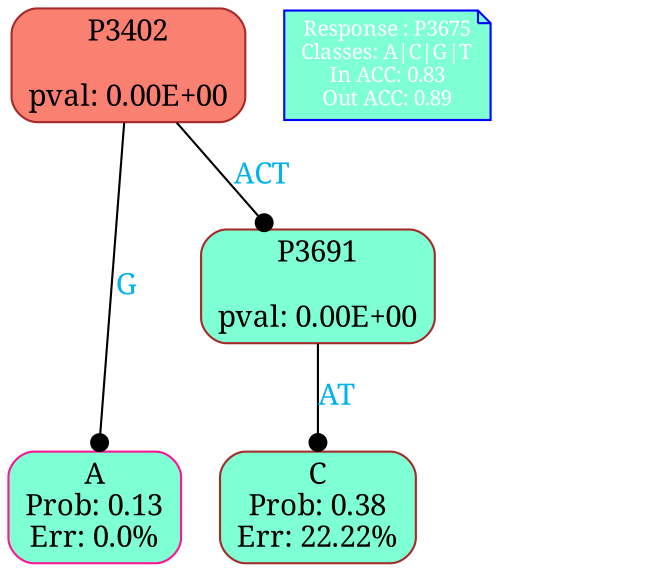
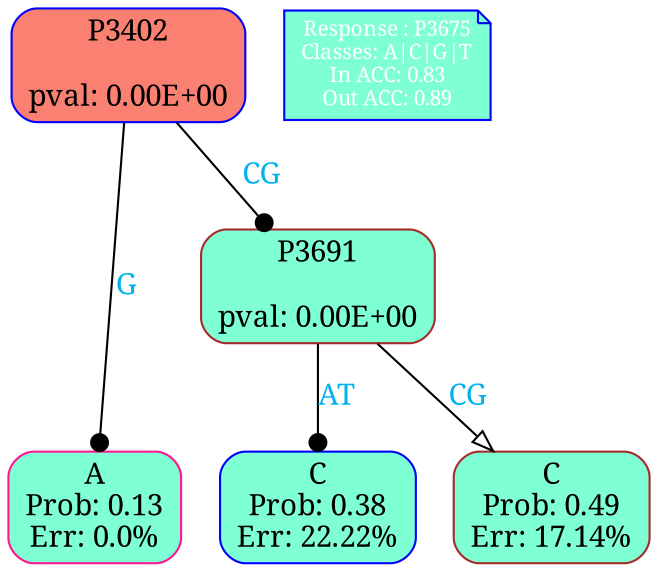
(128, 65) -> (128, 65)
(262, 176) -> (262, 176)
(318, 507) -> (318, 507)
none -> (552, 507)
